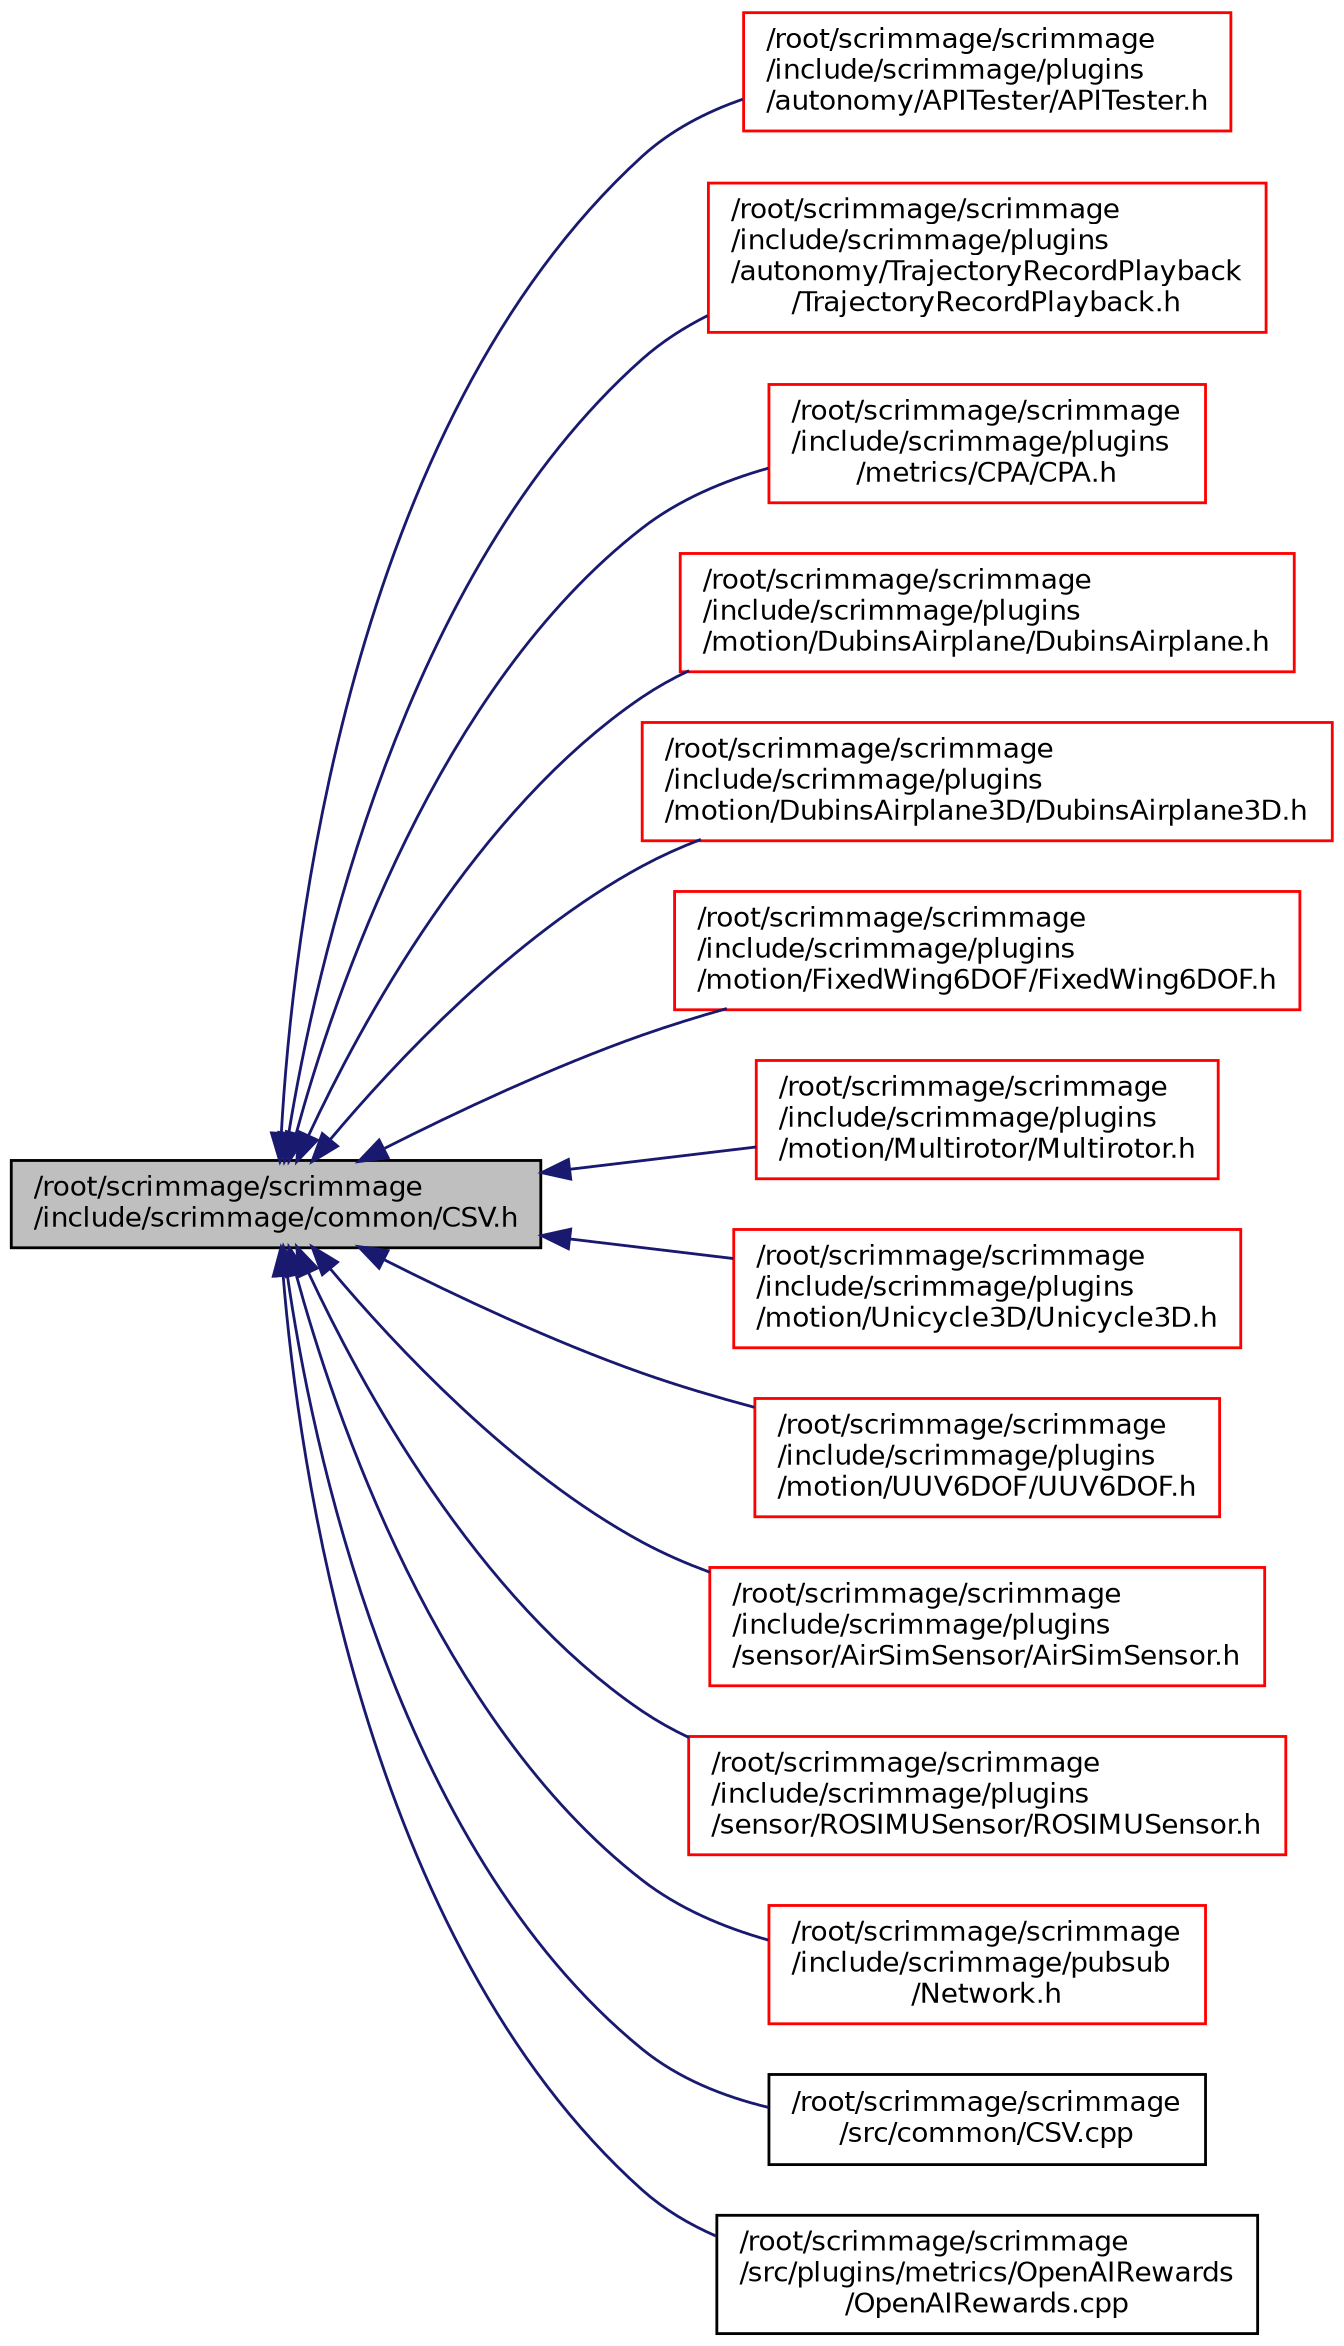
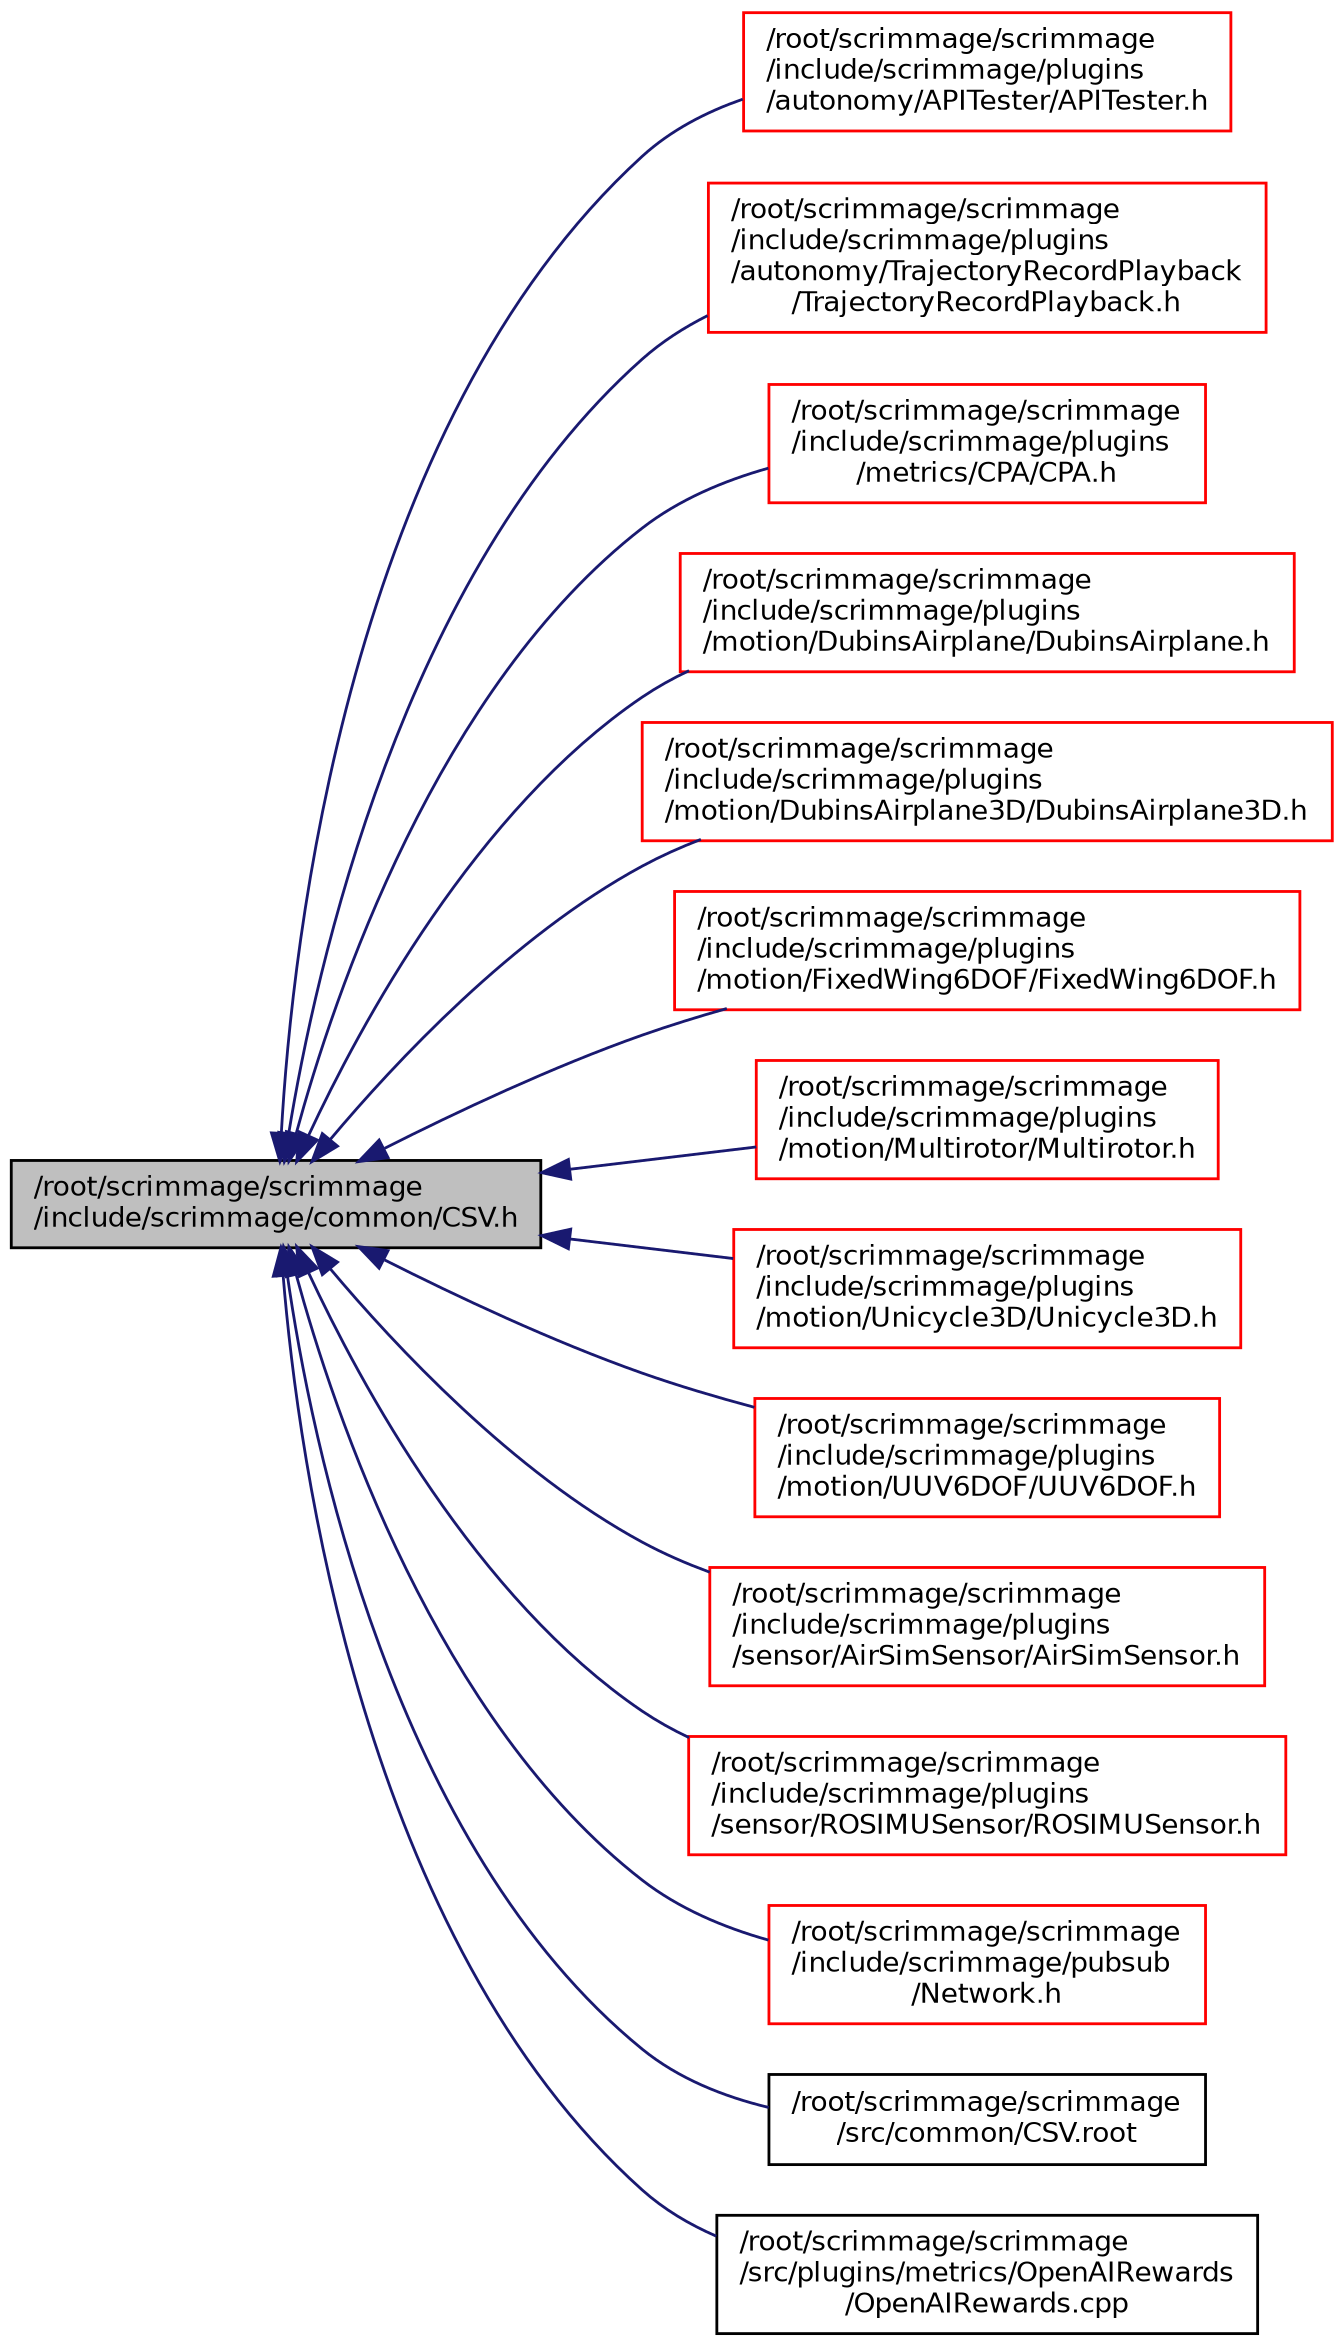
(987, 2120) -> (987, 2120)
